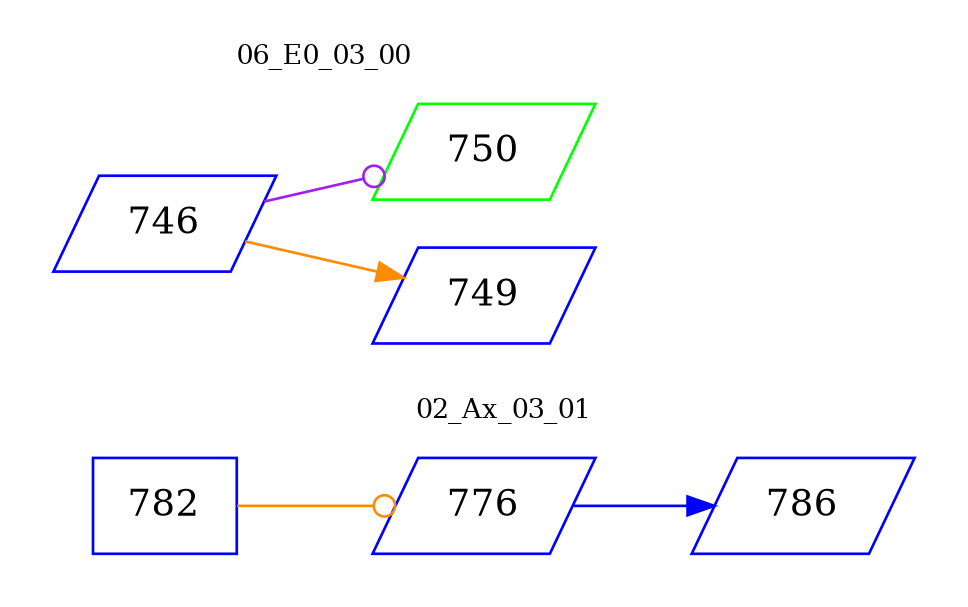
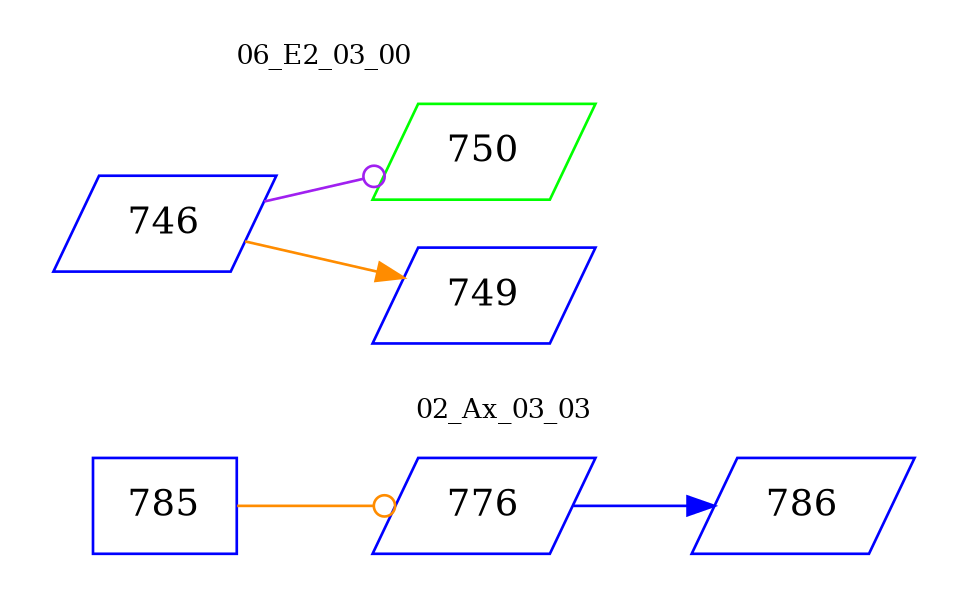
(324, 57) -> (324, 57)
(504, 411) -> (504, 411)
(165, 506) -> (165, 506)
